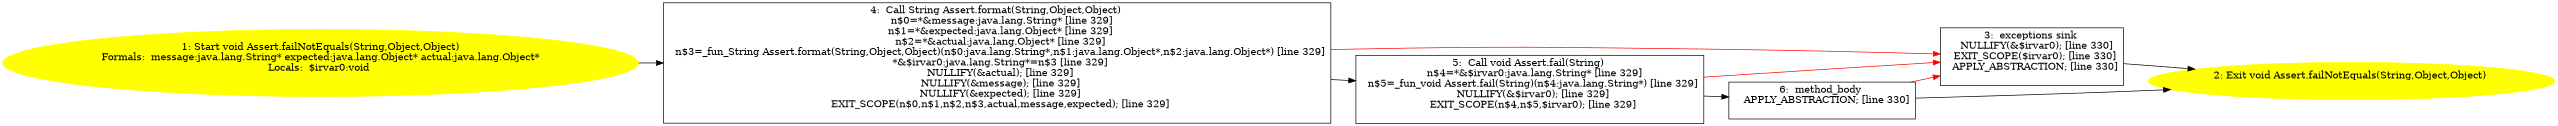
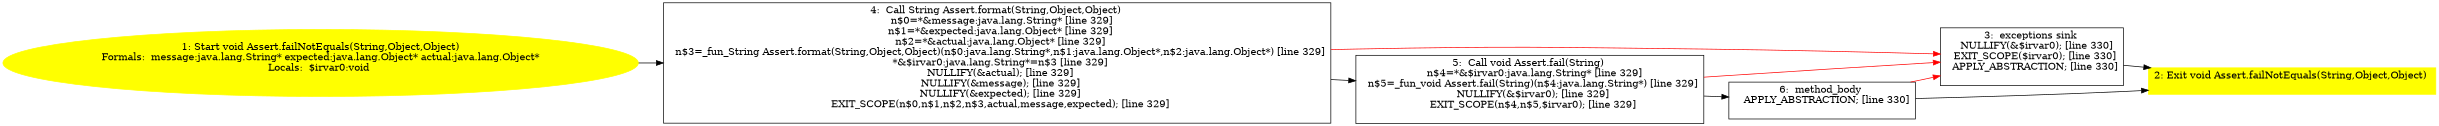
(2352, 81) -> (2292, 81)
